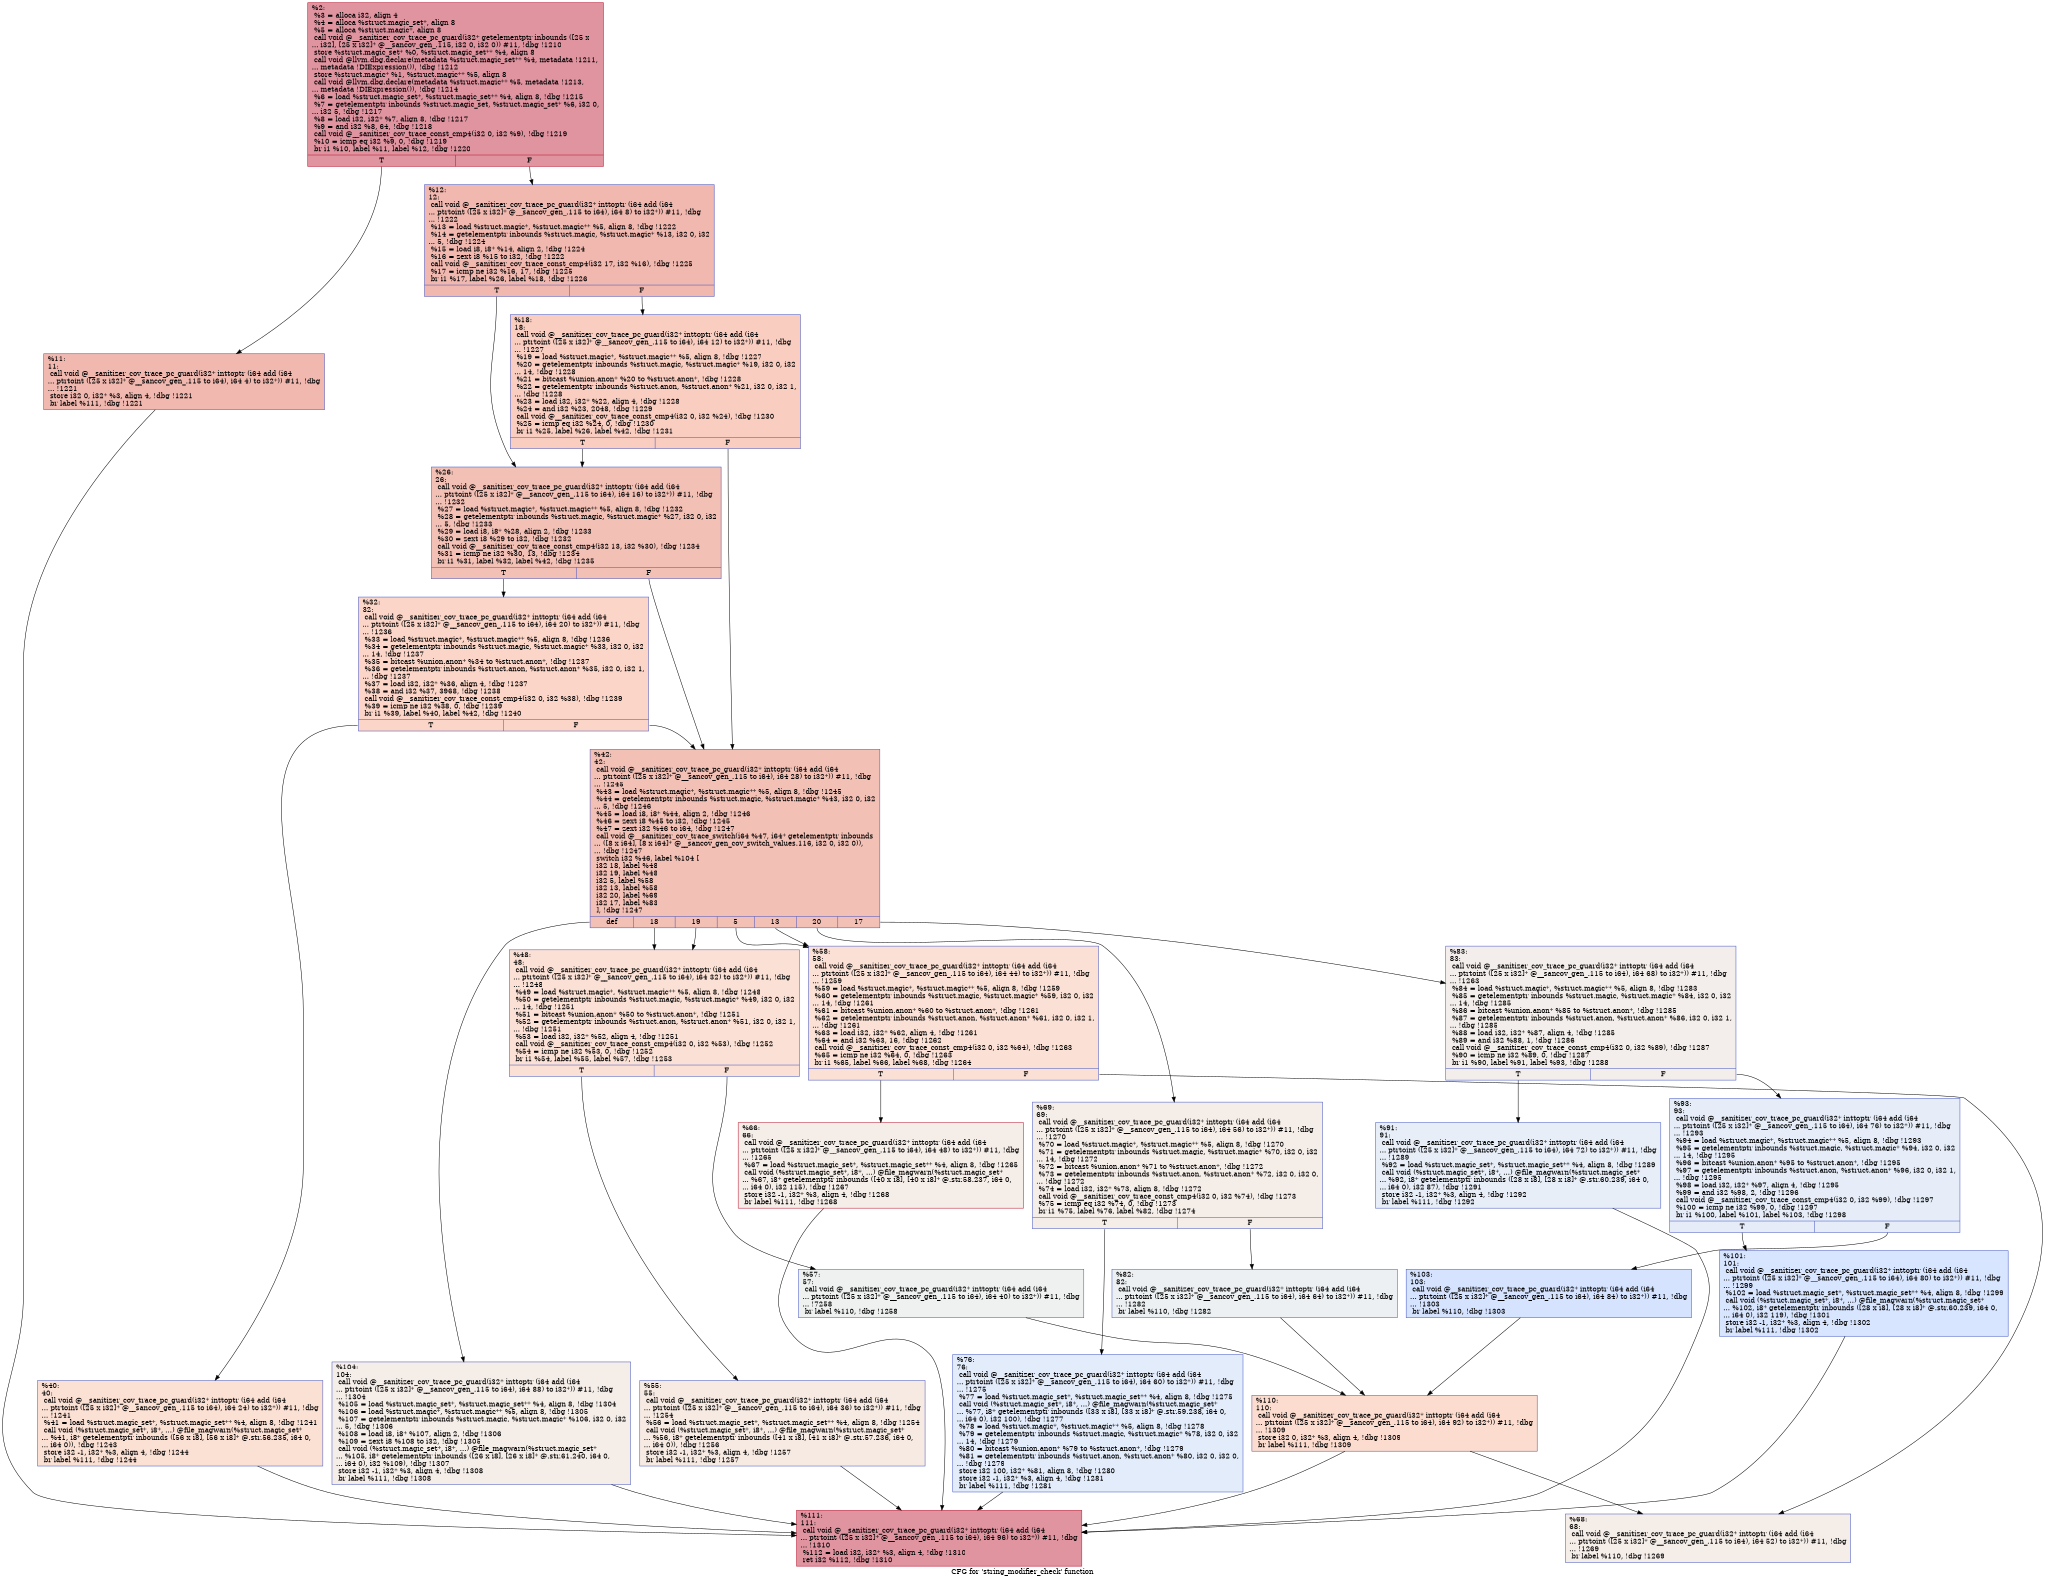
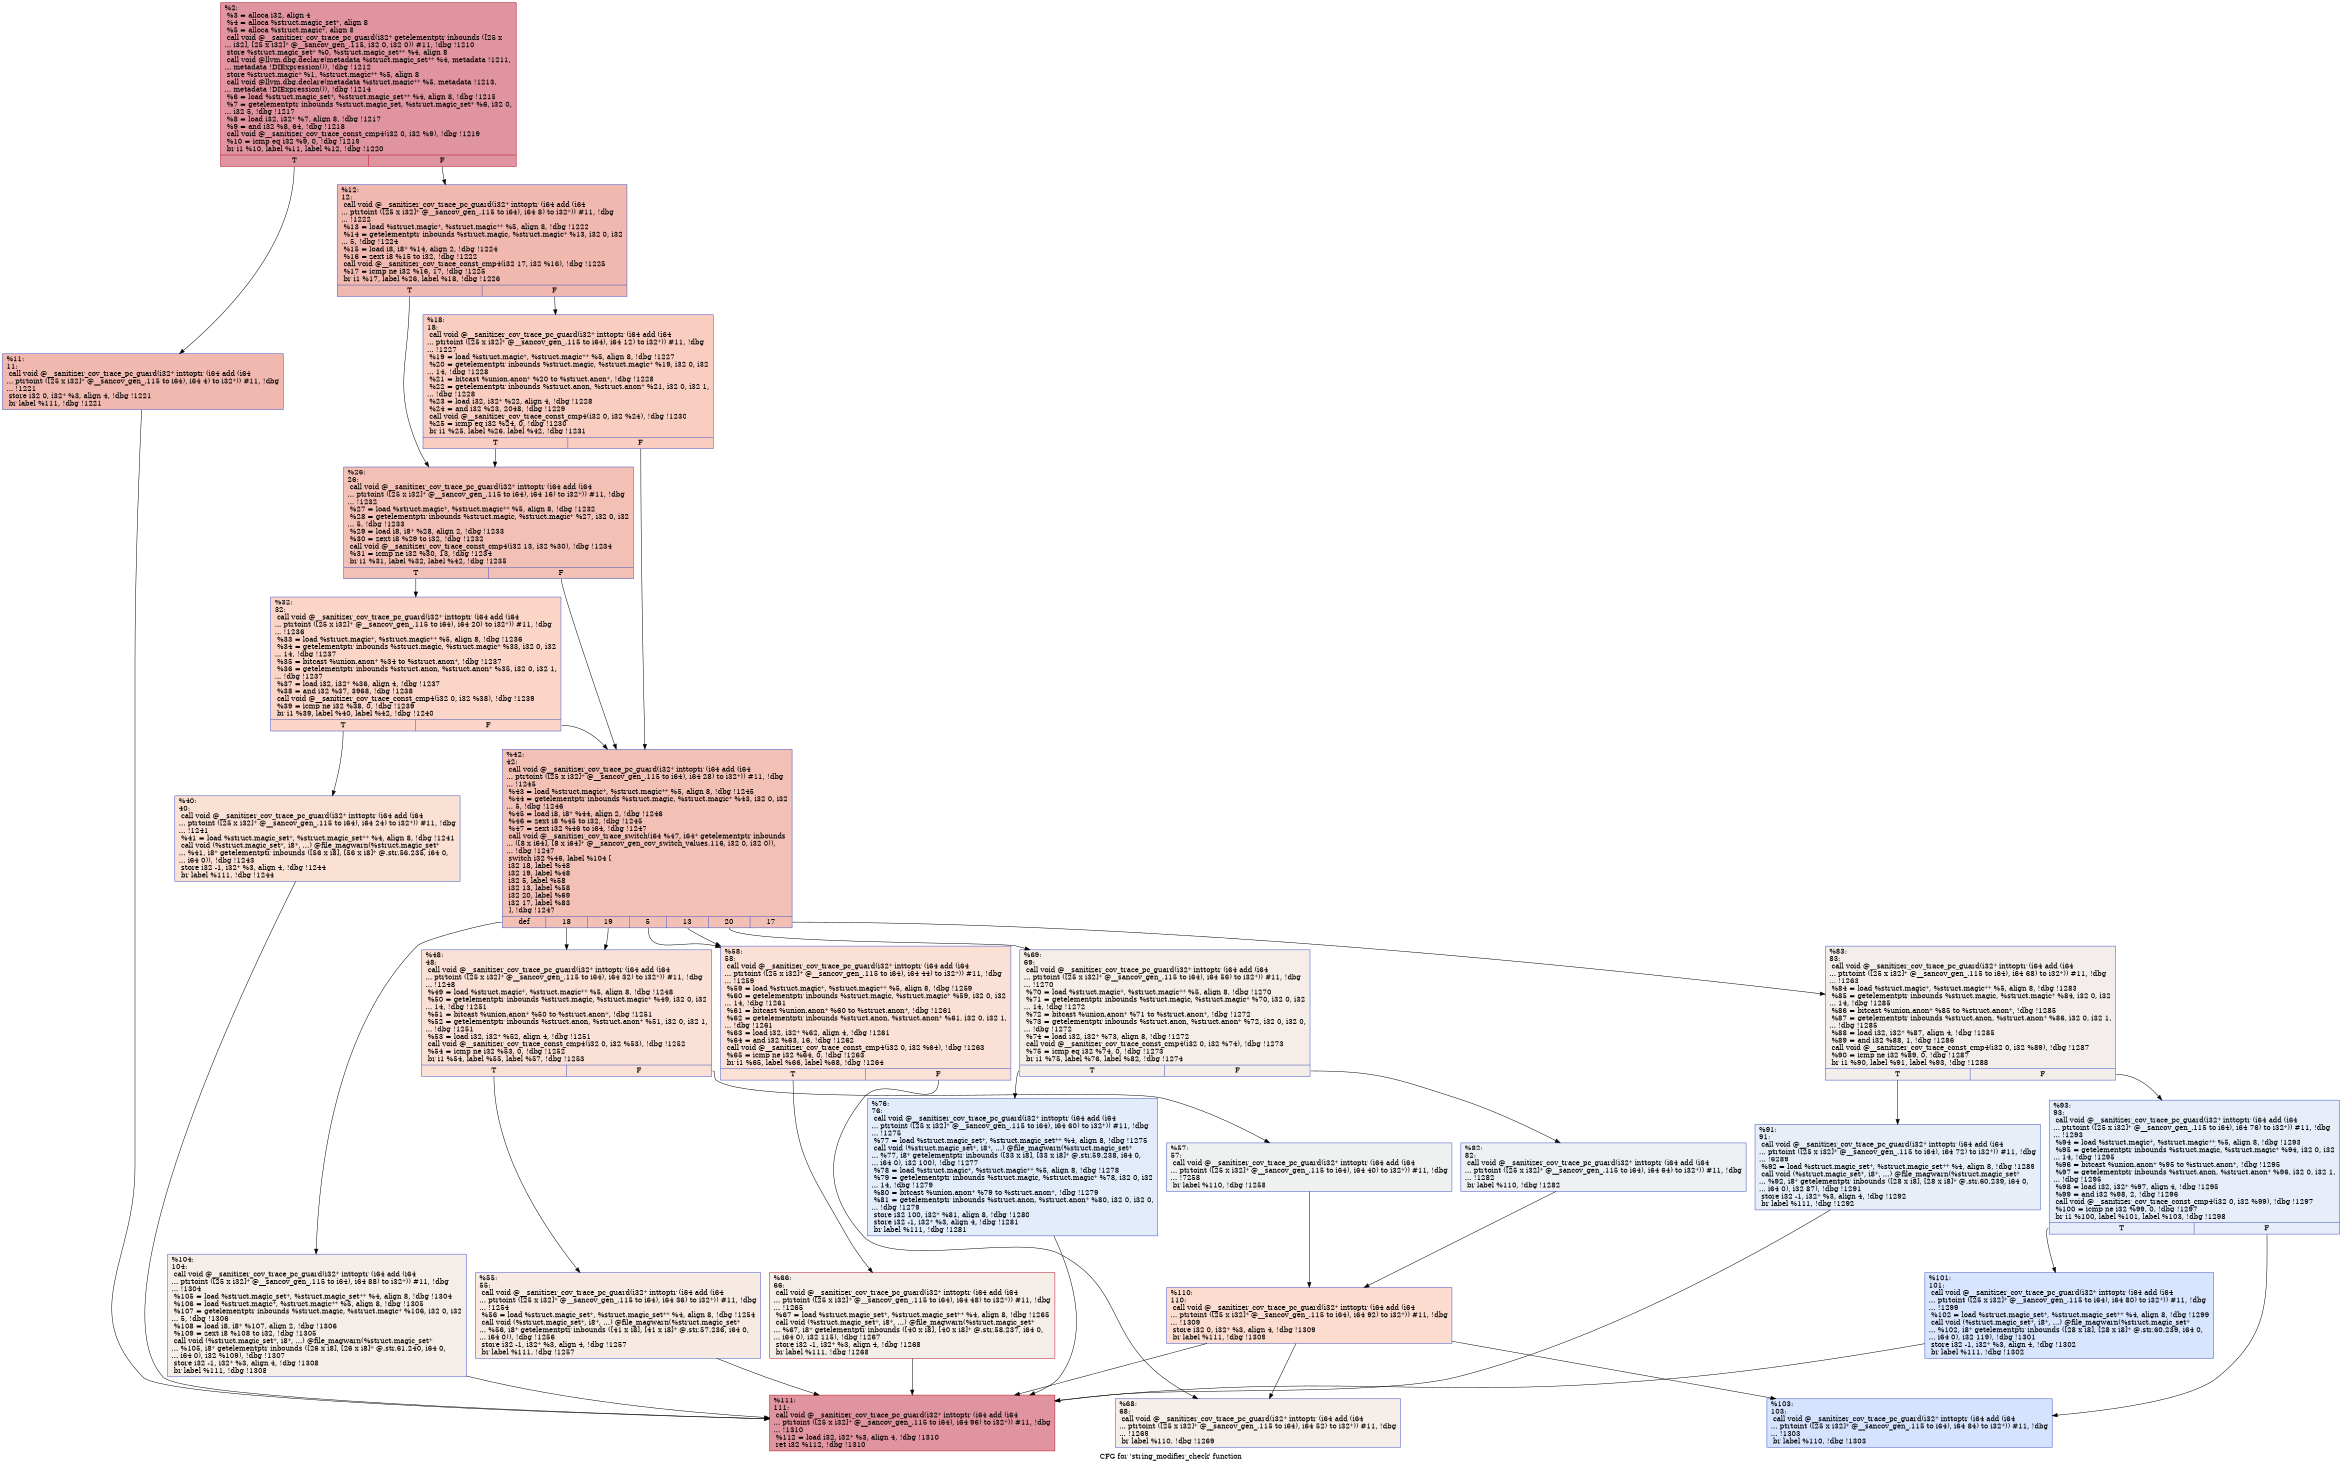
(1395, 1158) -> (1774, 1159)
(1476, 1355) -> (1611, 1370)
